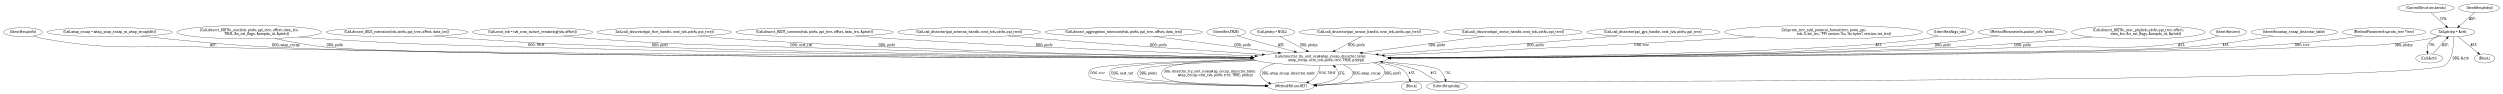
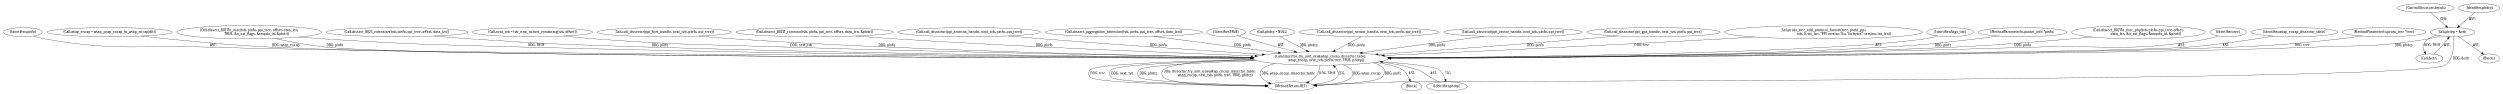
(2432, 45) -> (2432, 45)
